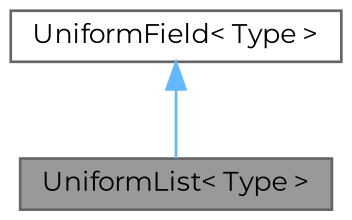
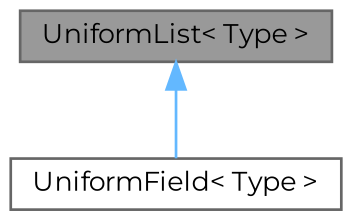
(176, 124) -> (176, 124)
